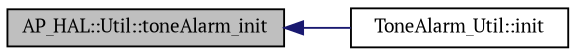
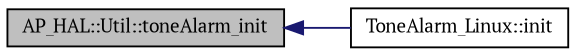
(460, 28) -> (460, 28)
